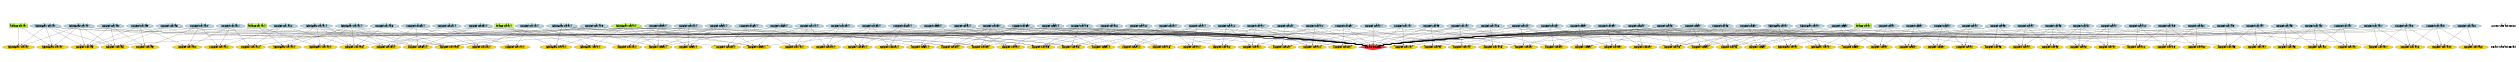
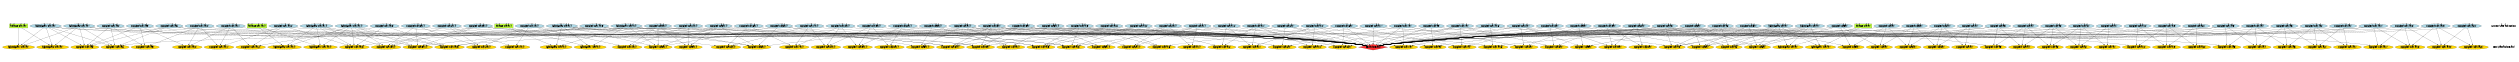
(626, 26) -> (626, 26)
(1373, 47) -> (1373, 47)
(2504, 47) -> (2504, 47)
